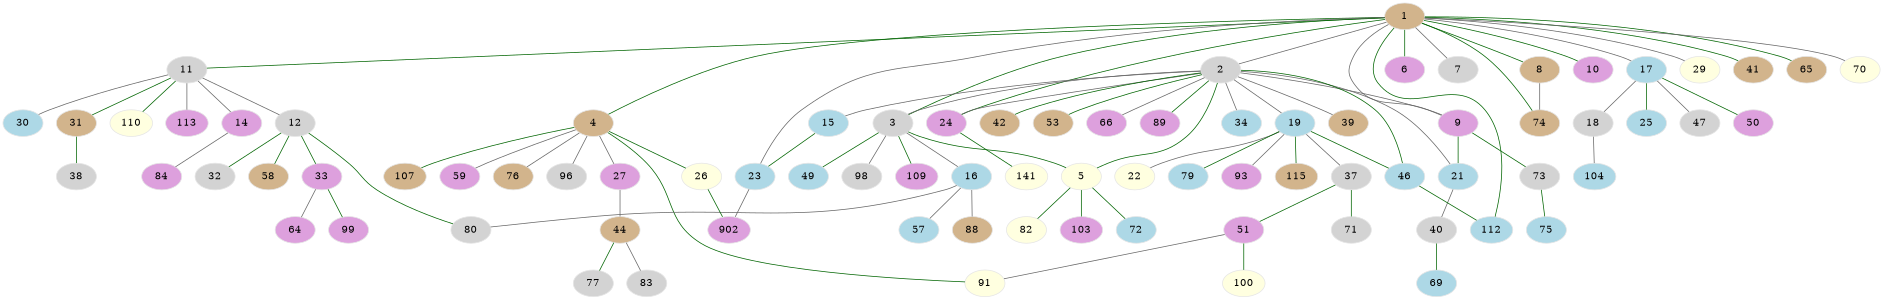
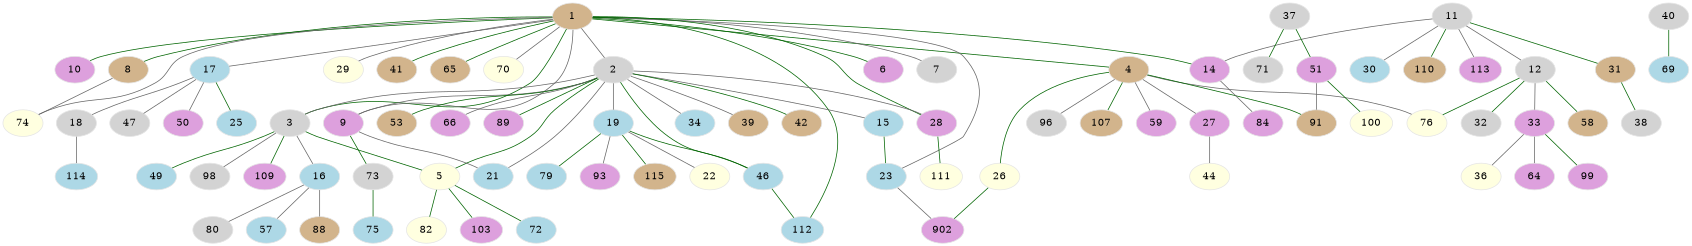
(796, 43) -> (893, 29)
(1485, 57) -> (183, 57)
(1700, 96) -> (197, 96)
(131, 123) -> (1425, 70)
(946, 123) -> (937, 123)
(1540, 123) -> (23, 123)
(309, 150) -> (1535, 96)
(1323, 150) -> none
(1458, 150) -> (418, 150)
(513, 177) -> (1427, 123)
(1026, 177) -> (941, 177)
none -> (1481, 177)
(1595, 177) -> (76, 177)
(375, 188) -> (1481, 96)
(1446, 207) -> none
(620, 230) -> (1210, 177)
(593, 283) -> none
(647, 283) -> none
(985, 283) -> (1316, 123)
